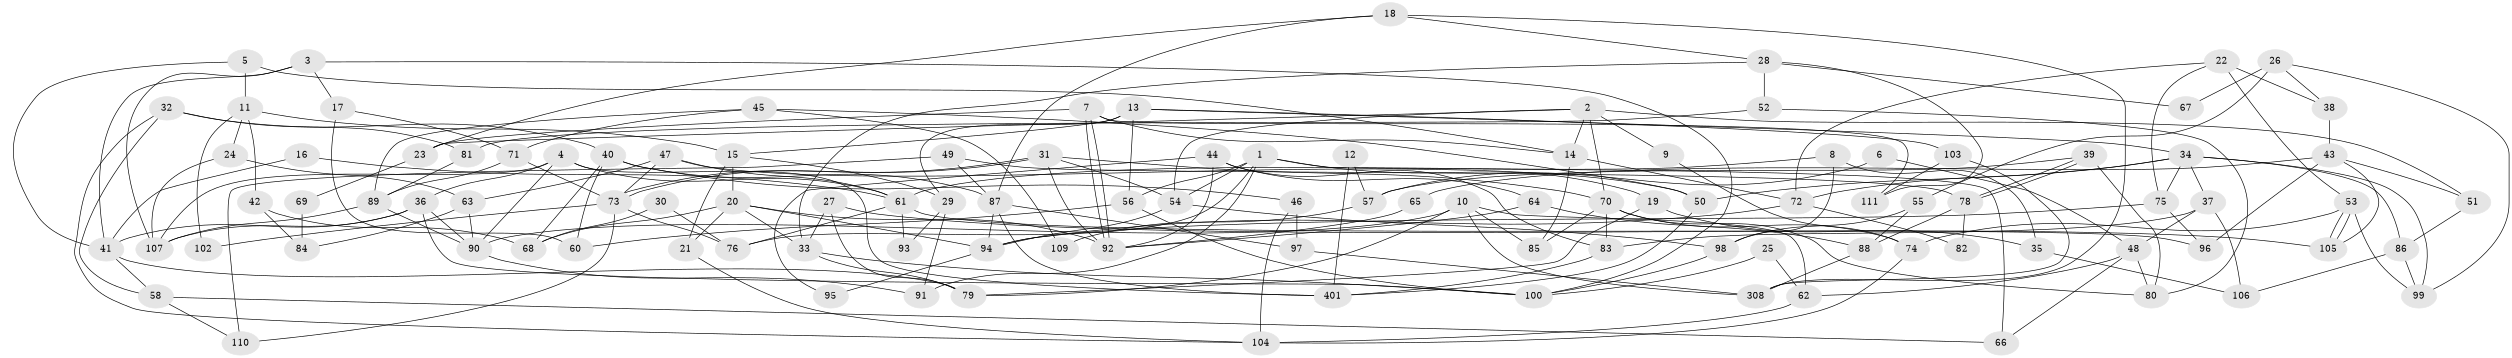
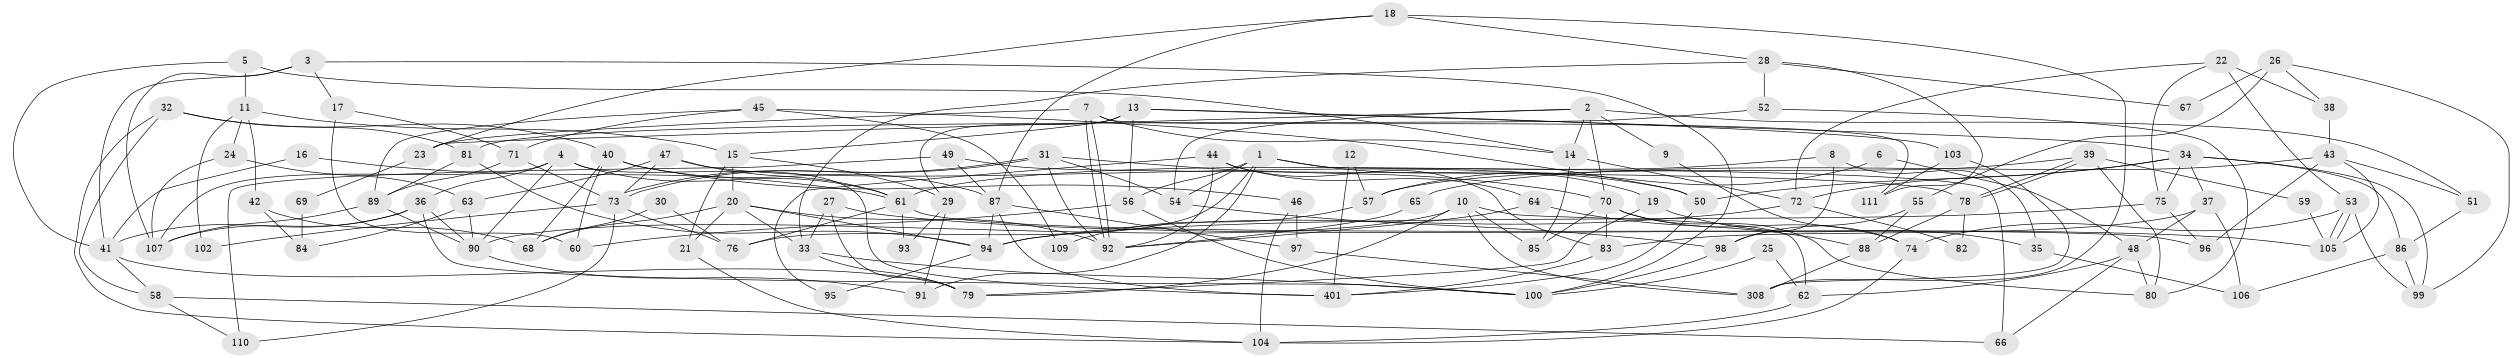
none -> (2305, 202)
(1083, 229) -> (607, 218)
